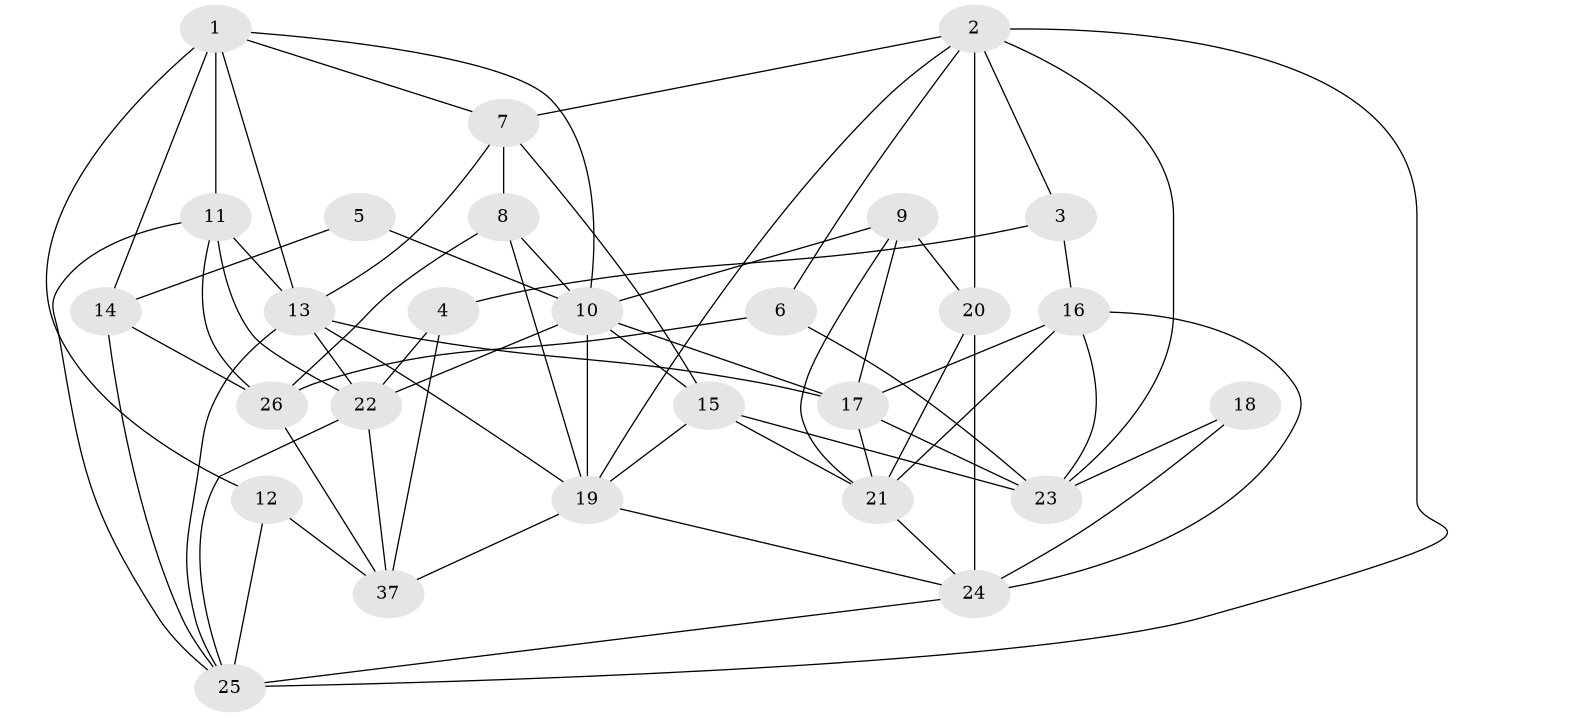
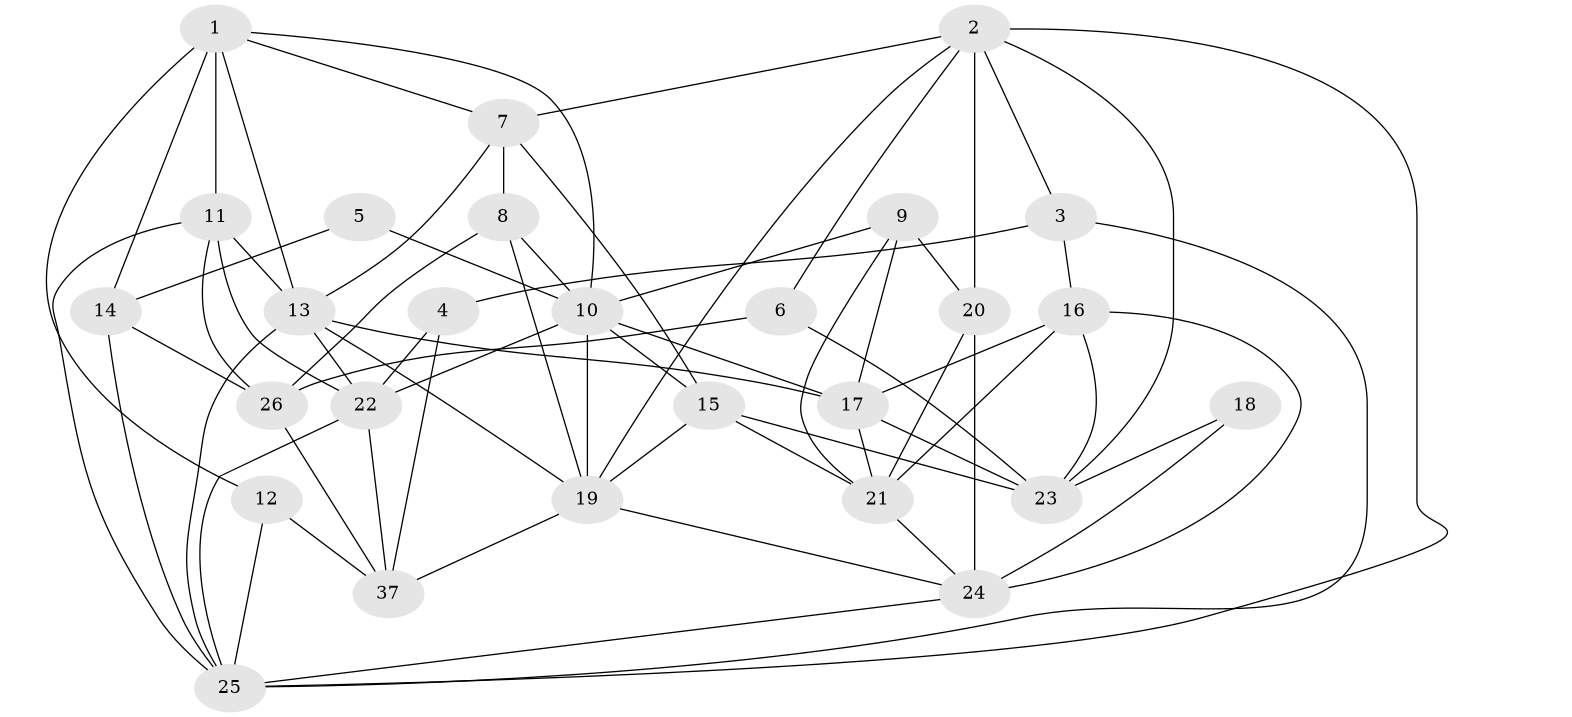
none -> (1071, 611)
